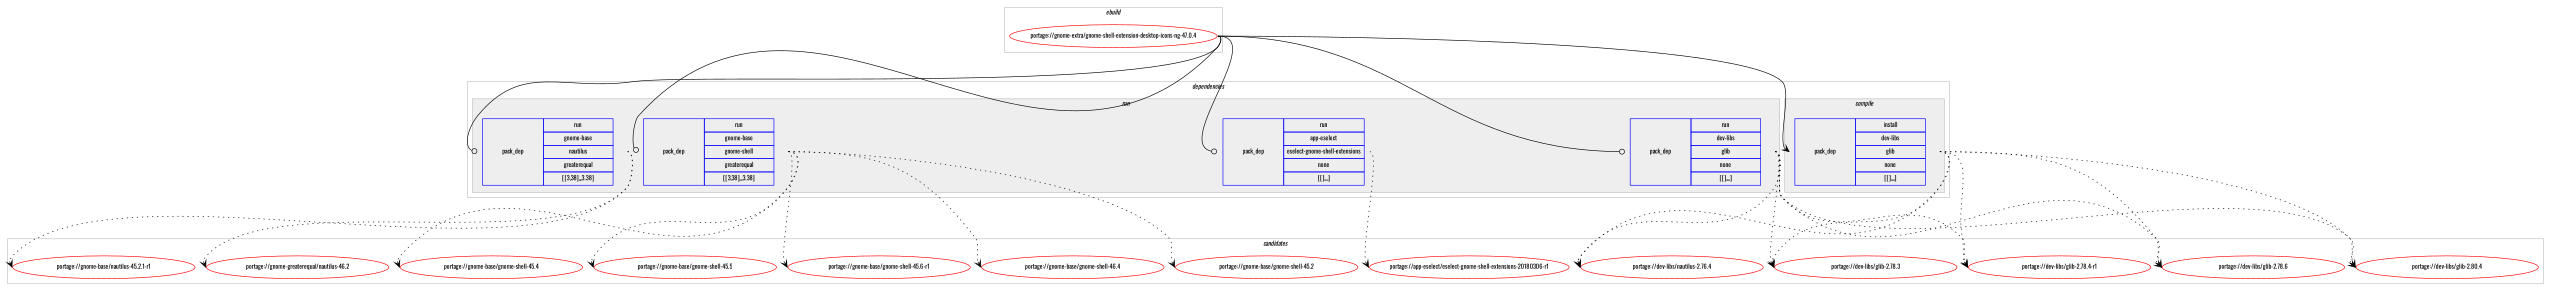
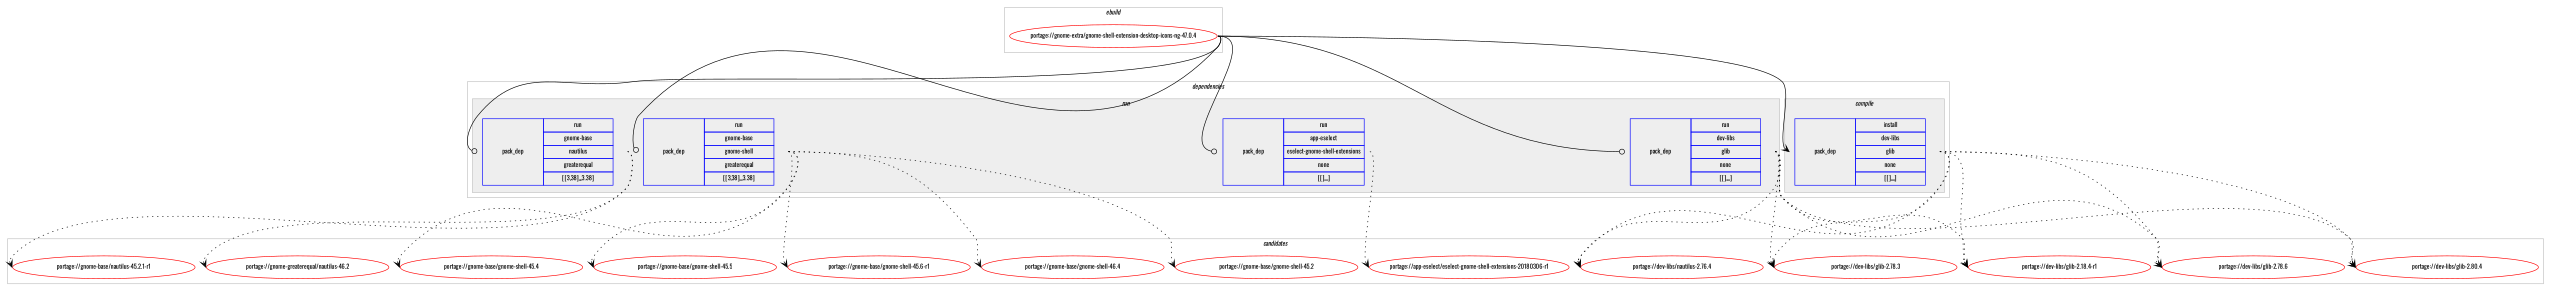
(2060, 267) -> (2060, 267)
